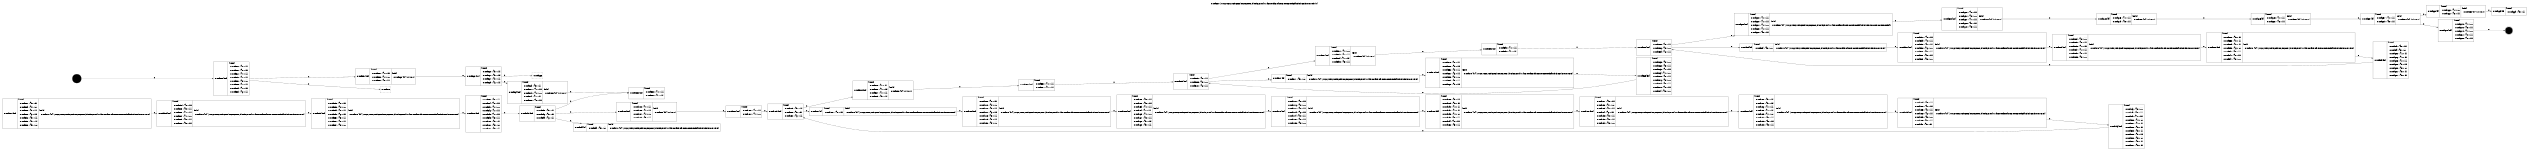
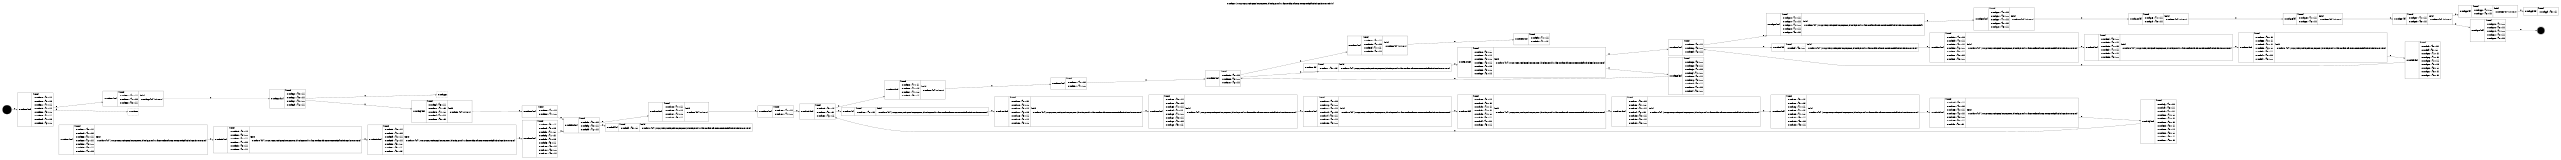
(1576, 48) -> (1636, 52)
(590, 97) -> (560, 118)
